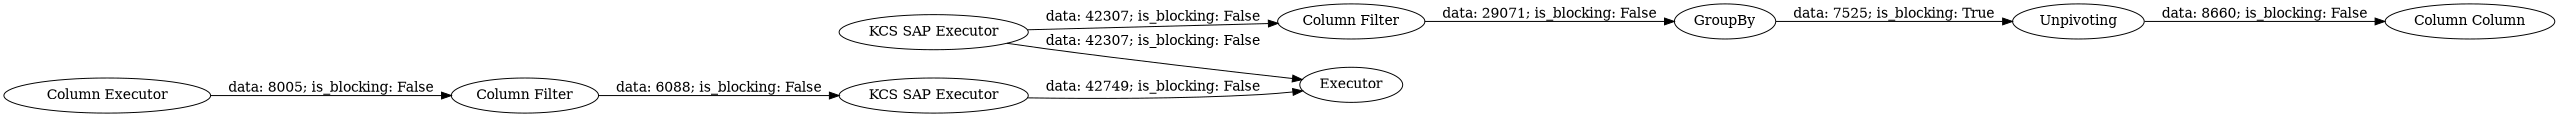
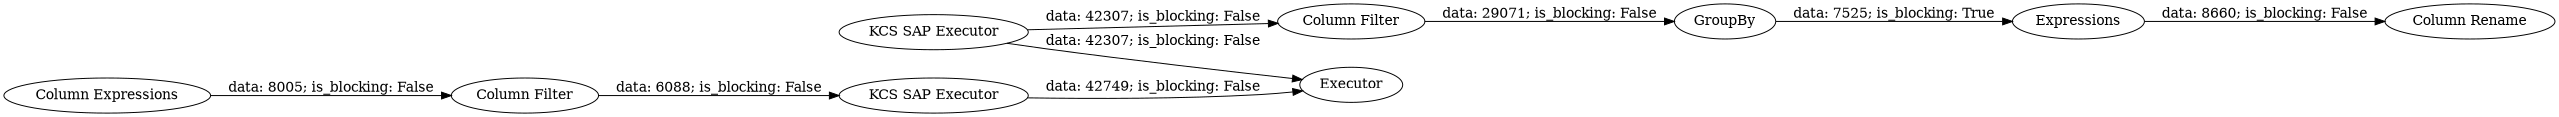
(2078, 21) -> (2078, 21)
(2470, 21) -> (2470, 21)
(107, 96) -> (107, 96)
